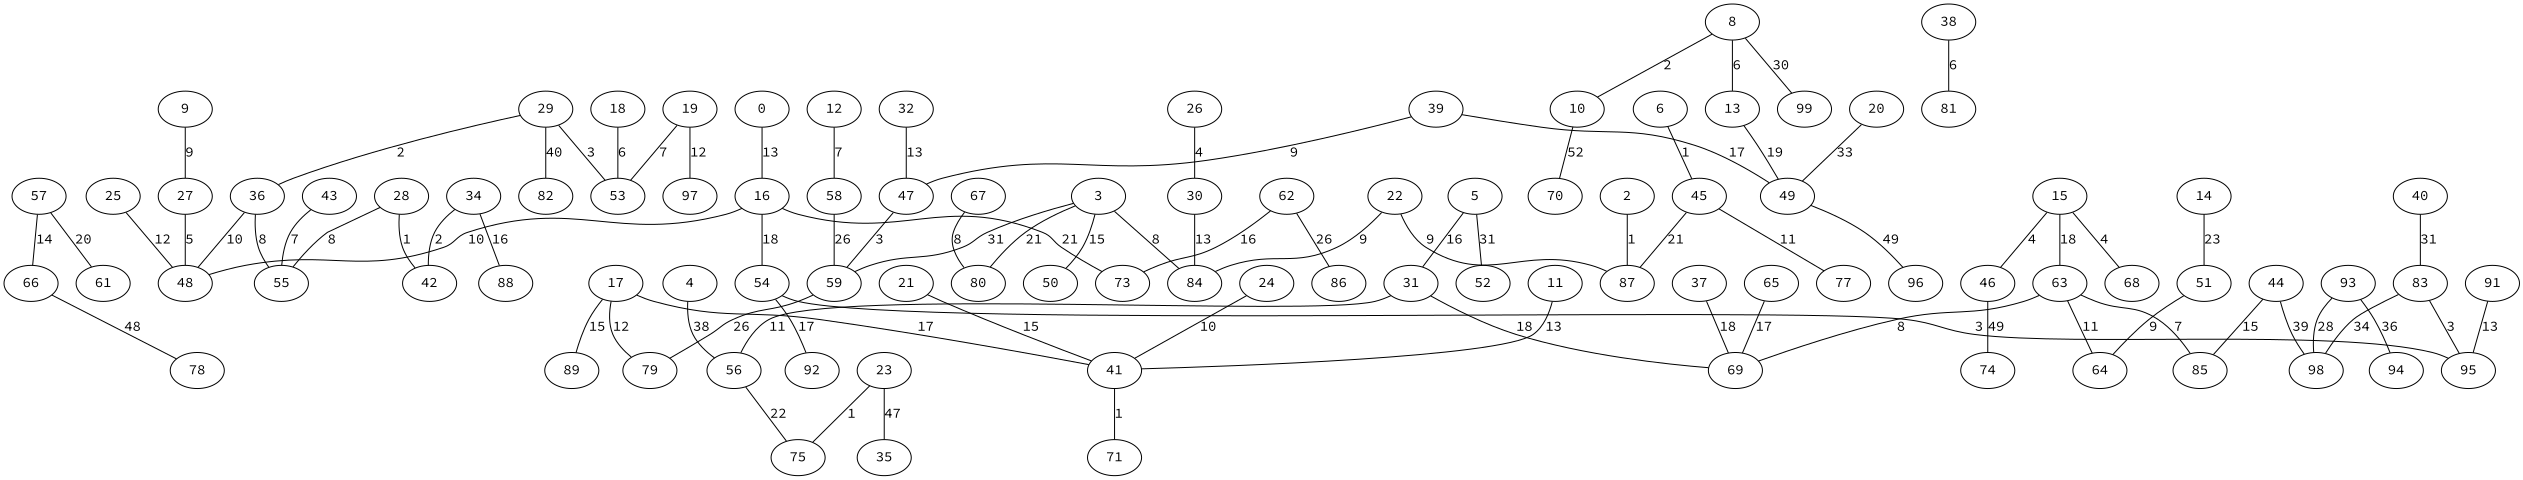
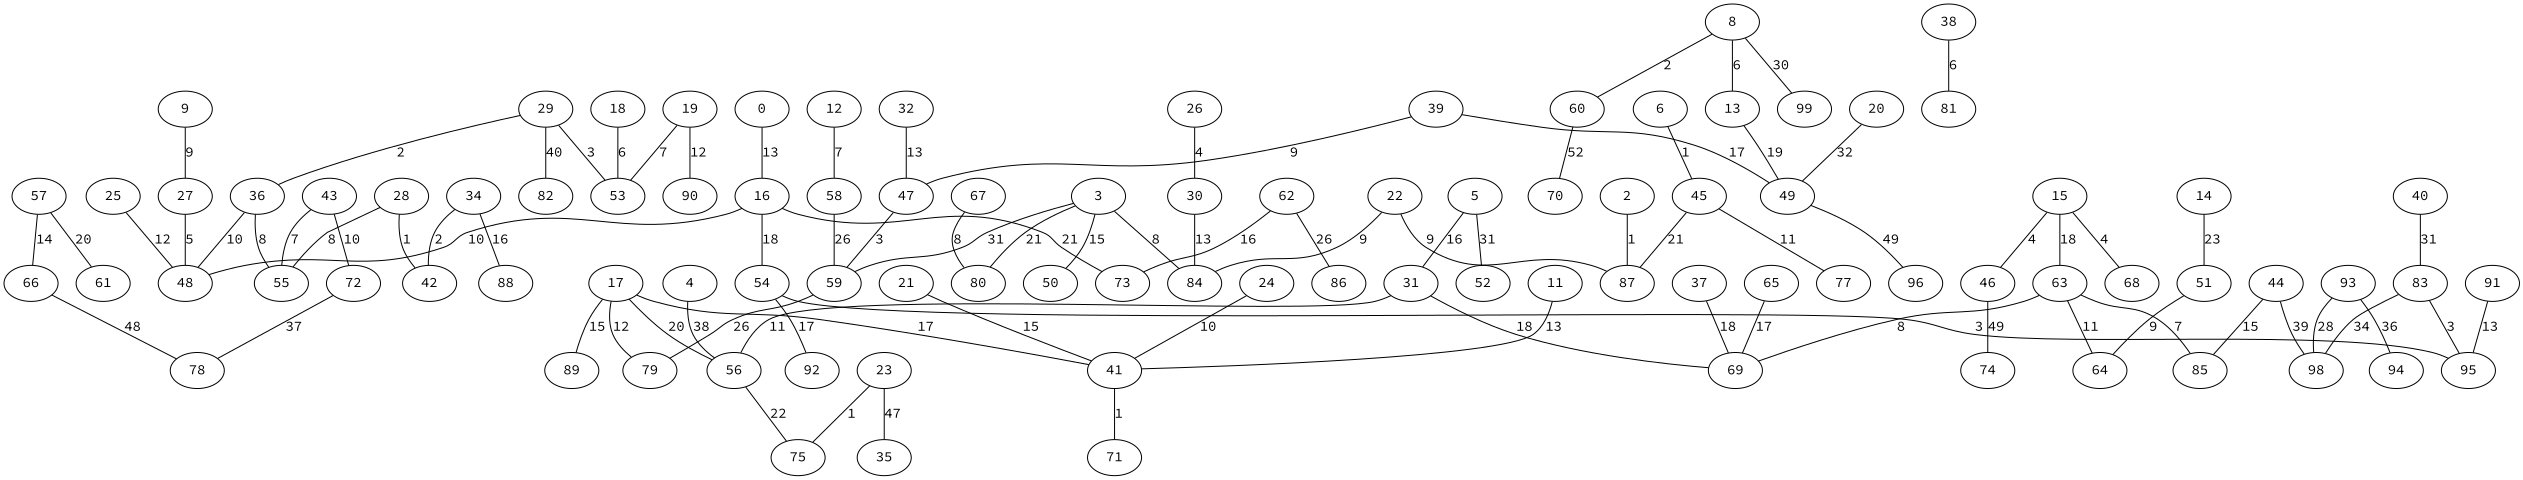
(1577, 109) -> (1577, 109)
(1845, 153) -> (1845, 153)
(690, 196) -> (690, 196)
none -> (353, 283)
none -> (667, 334)
